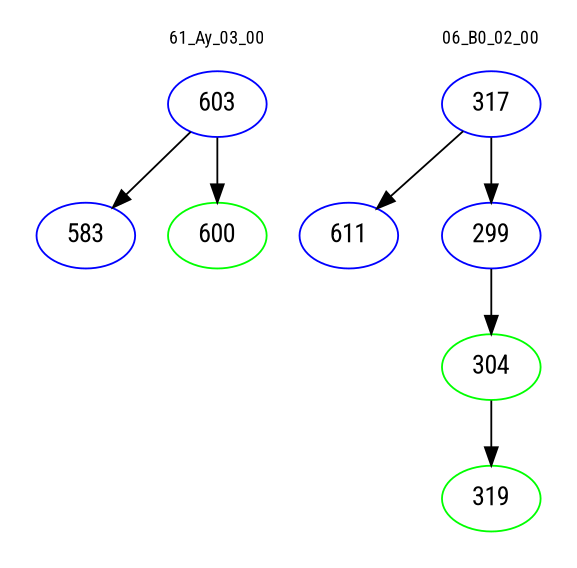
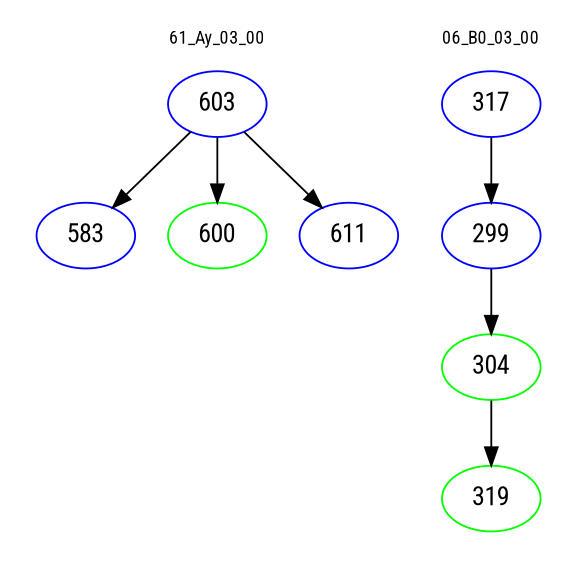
(491, 39) -> (491, 39)
(440, 152) -> (276, 163)
